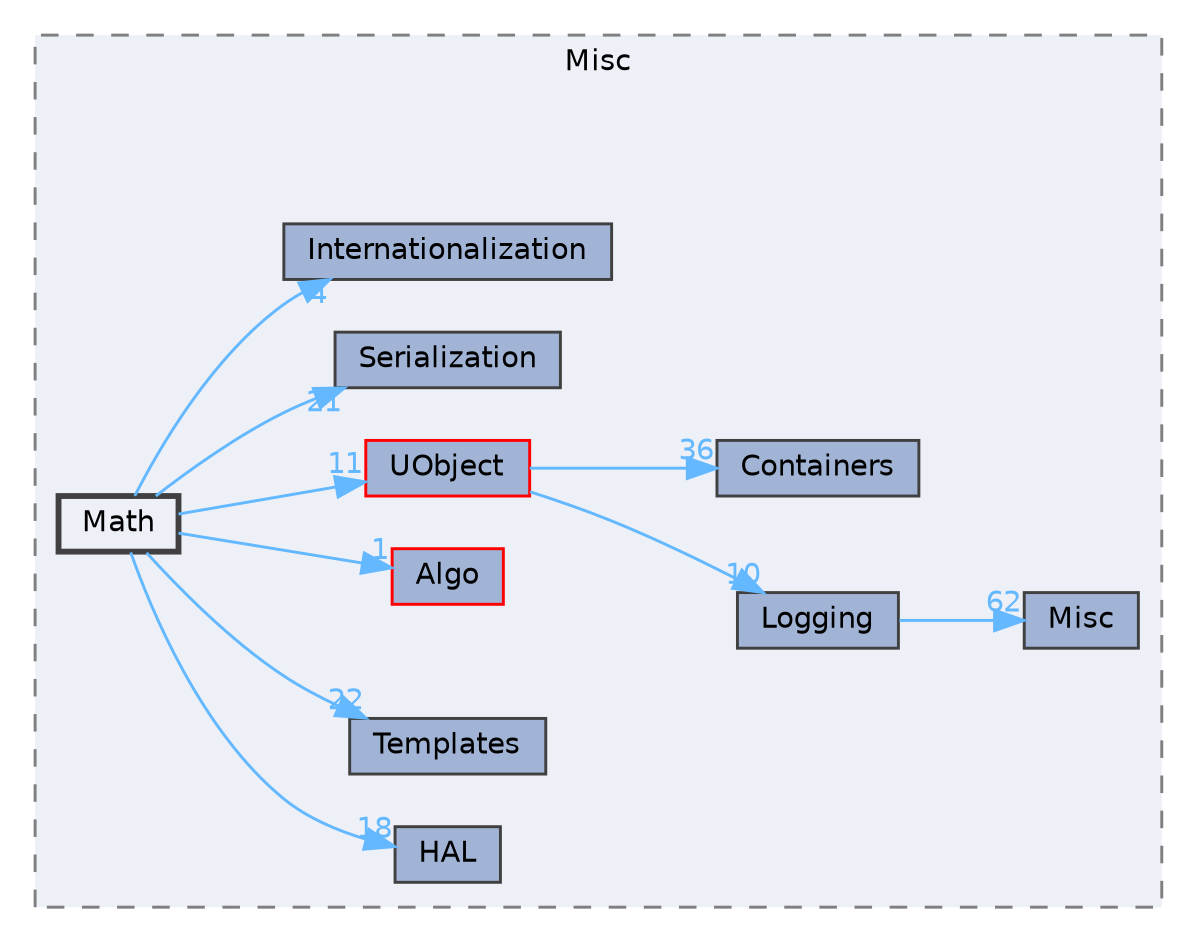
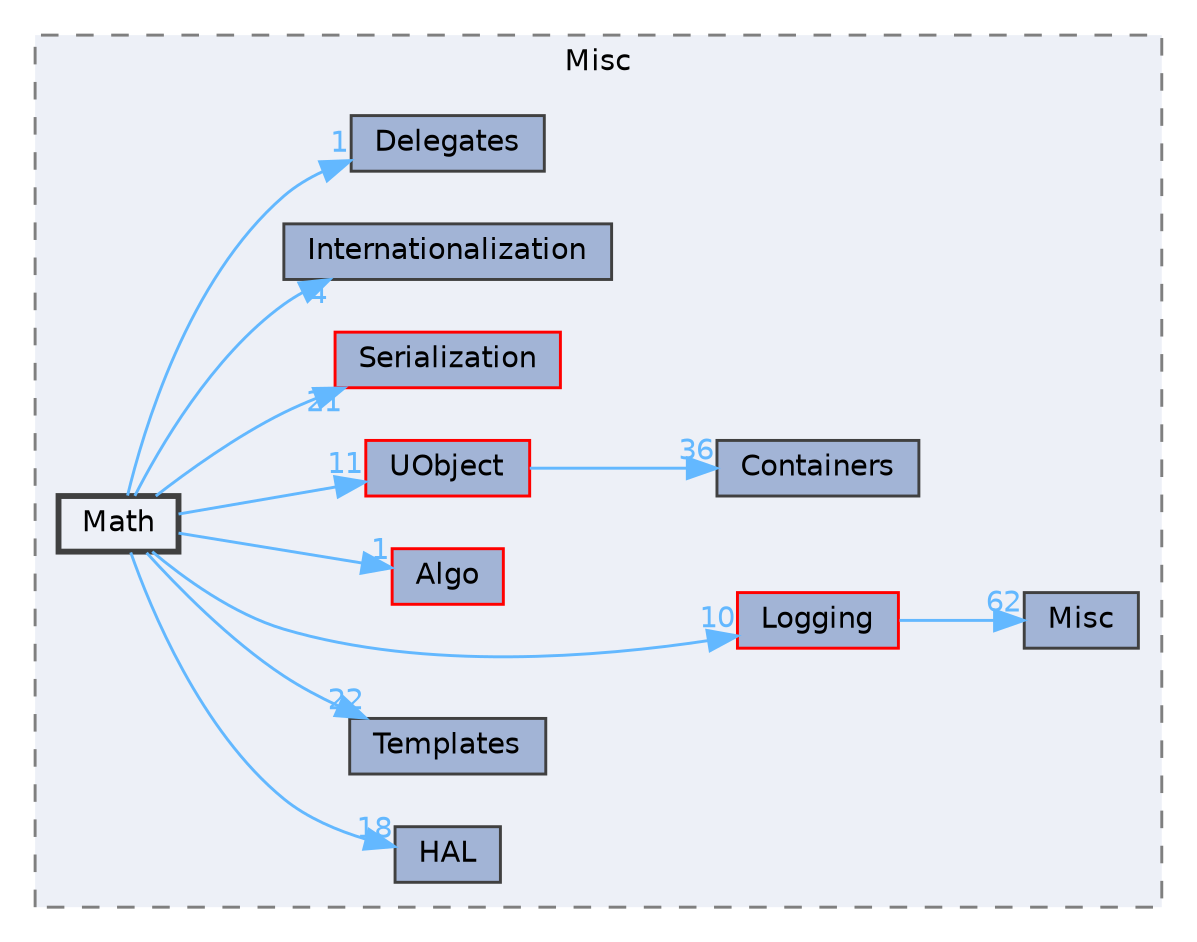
none -> (448, 143)
(448, 360) -> (448, 360)
(635, 531) -> (419, 653)
(818, 620) -> (818, 620)
